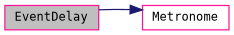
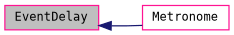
(114, 9) -> (127, 26)
